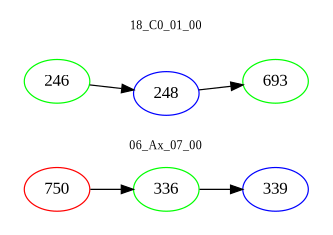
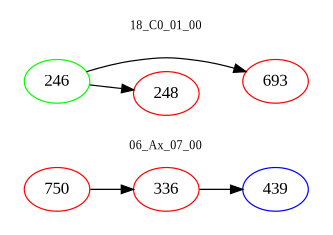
(276, 81) -> (276, 81)
(215, 88) -> (160, 58)
(166, 93) -> (166, 93)
(166, 189) -> (166, 189)
(276, 189) -> (276, 189)
